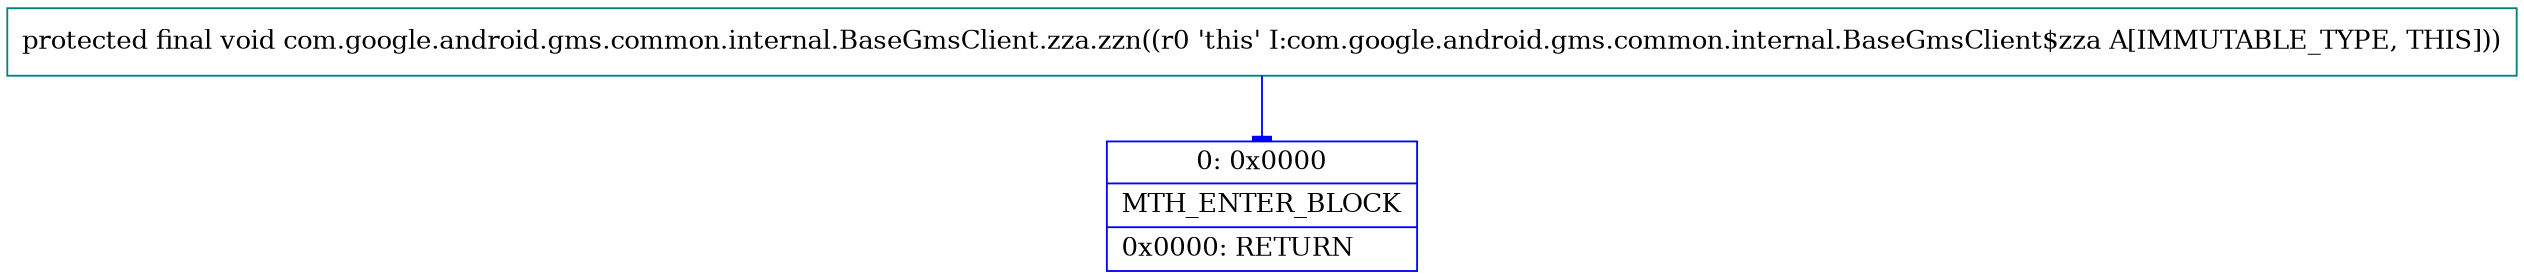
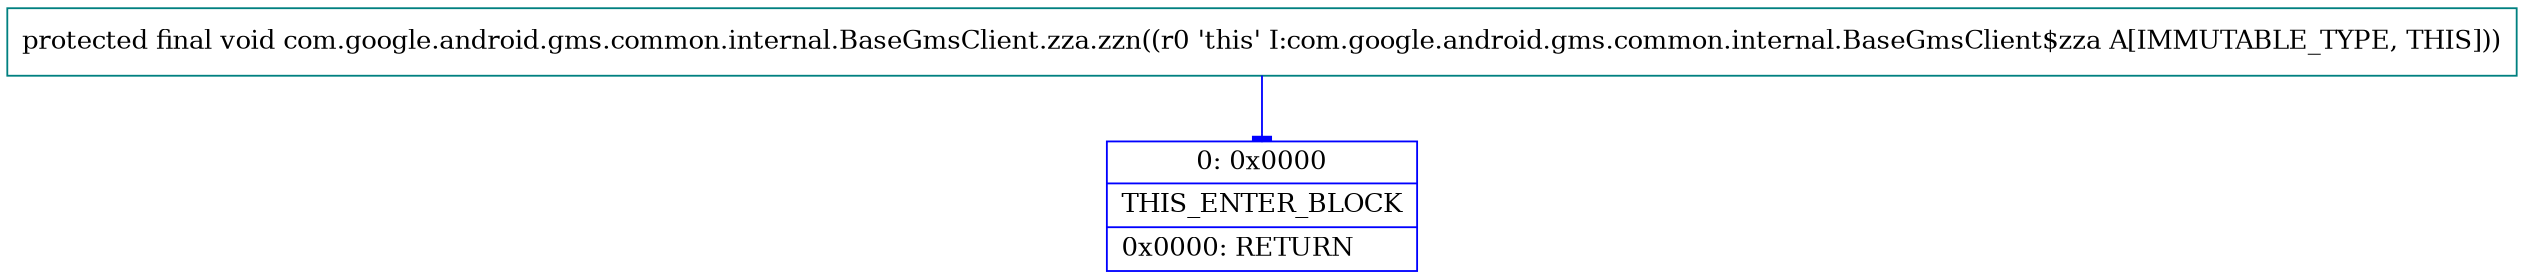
(1262, 204) -> (1262, 204)
